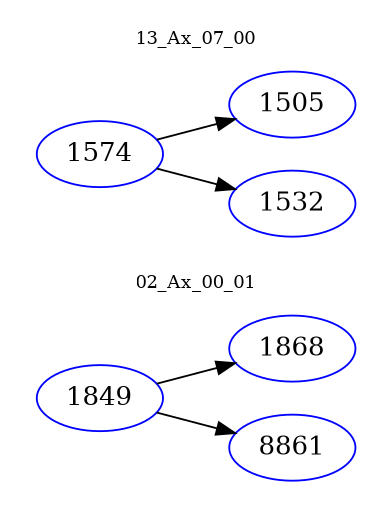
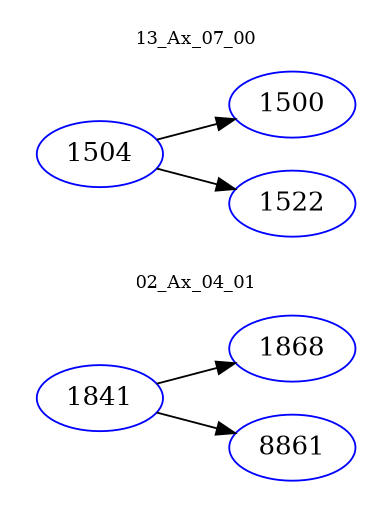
(292, 105) -> (292, 105)
(100, 154) -> (100, 154)
(292, 204) -> (292, 204)
(196, 283) -> (196, 283)
(100, 398) -> (100, 398)
